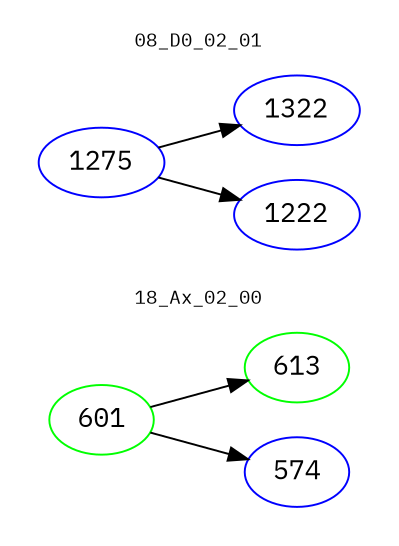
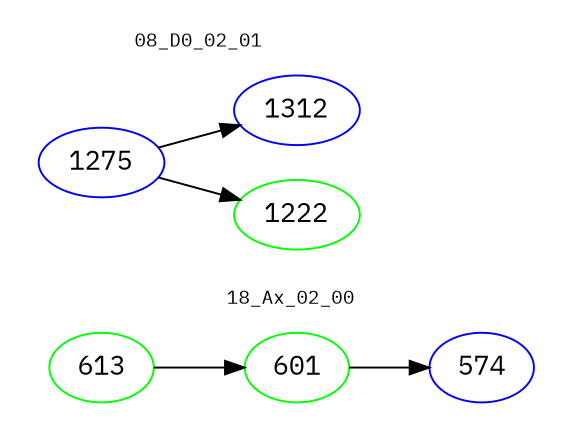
(297, 110) -> (297, 110)
(297, 215) -> (297, 215)
(190, 396) -> (189, 368)
